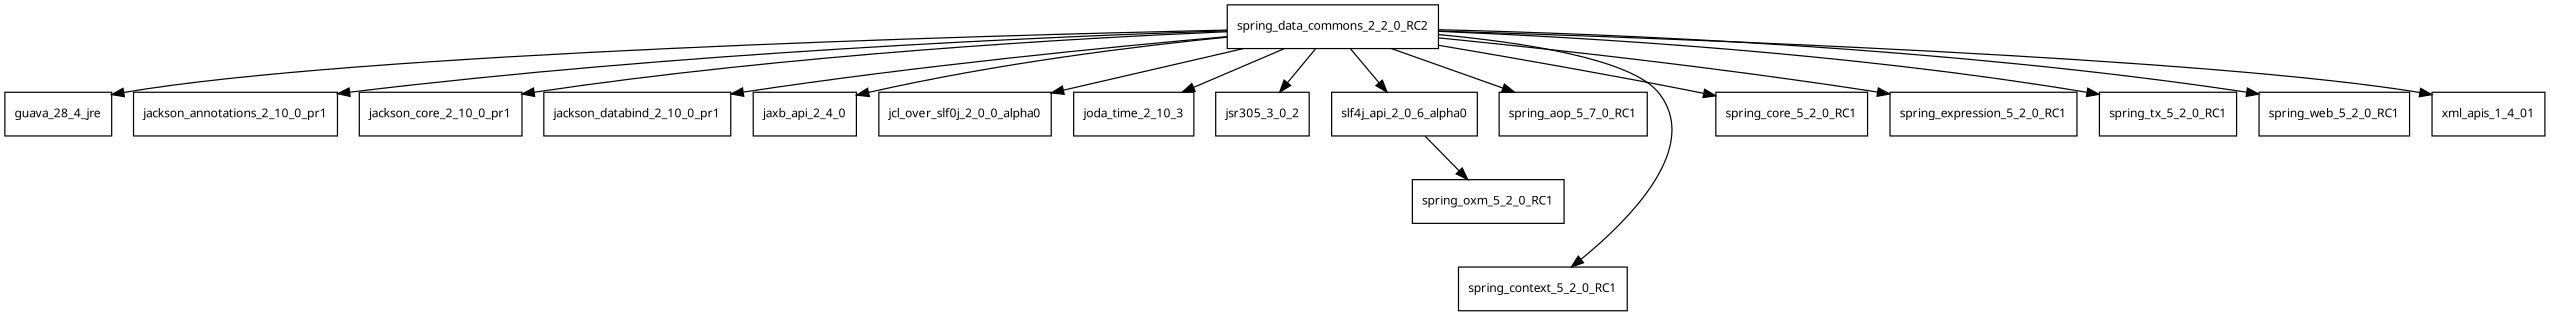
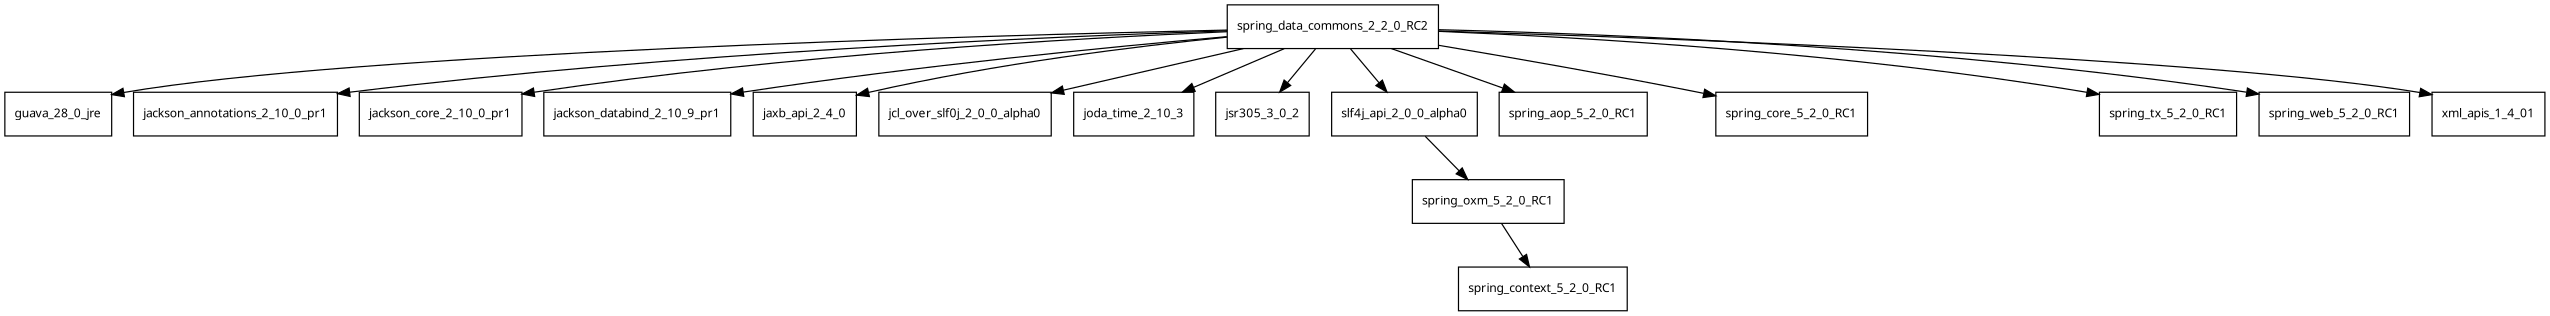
(1662, 99) -> (1512, 240)
(58, 114) -> (58, 114)
(637, 114) -> (637, 114)
(1404, 114) -> (1404, 114)
(1573, 114) -> (1573, 114)
(1983, 114) -> none
